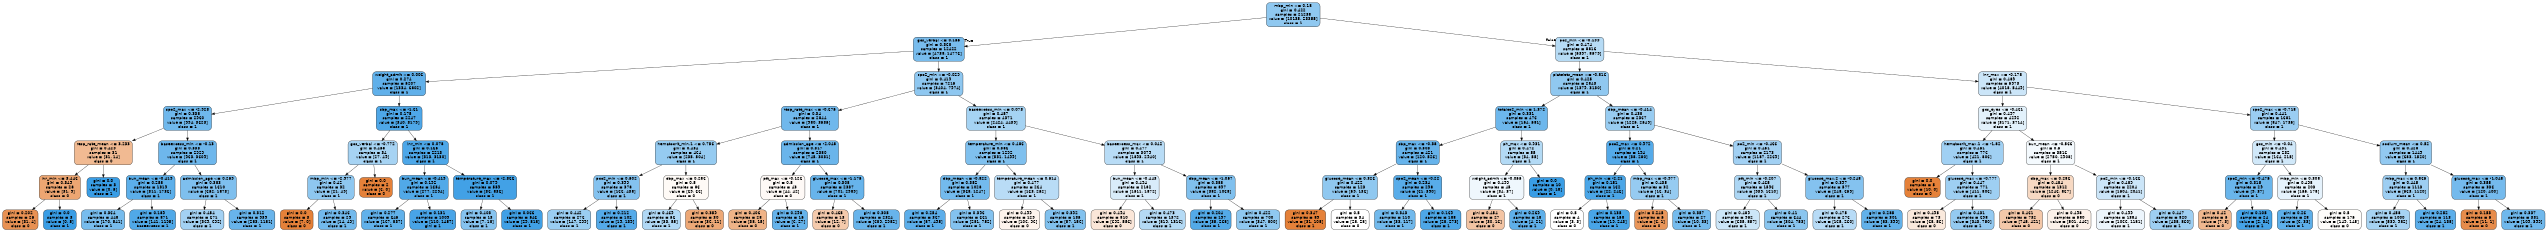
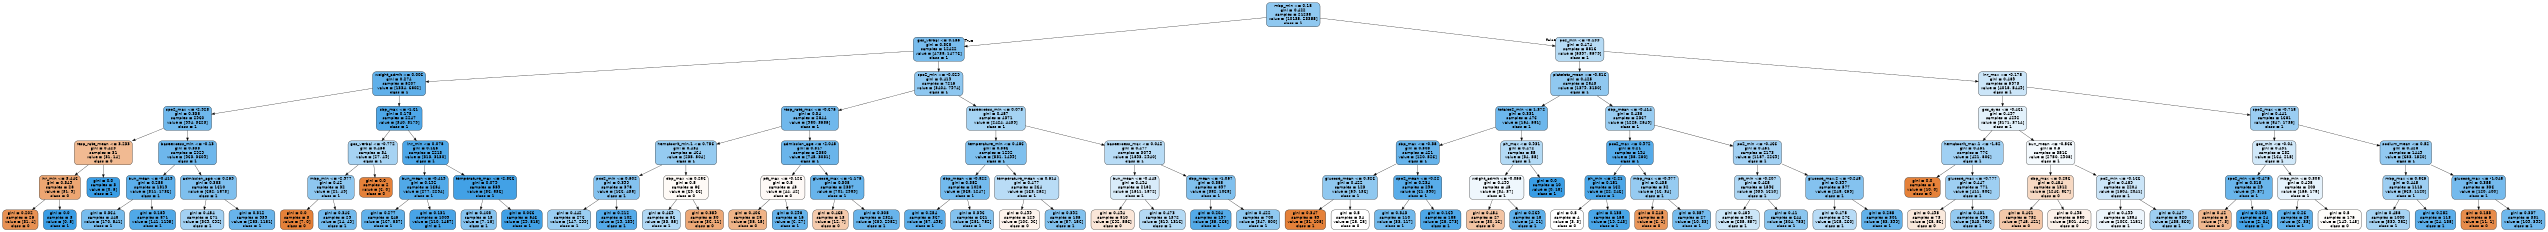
(153, 220) -> (153, 220)
